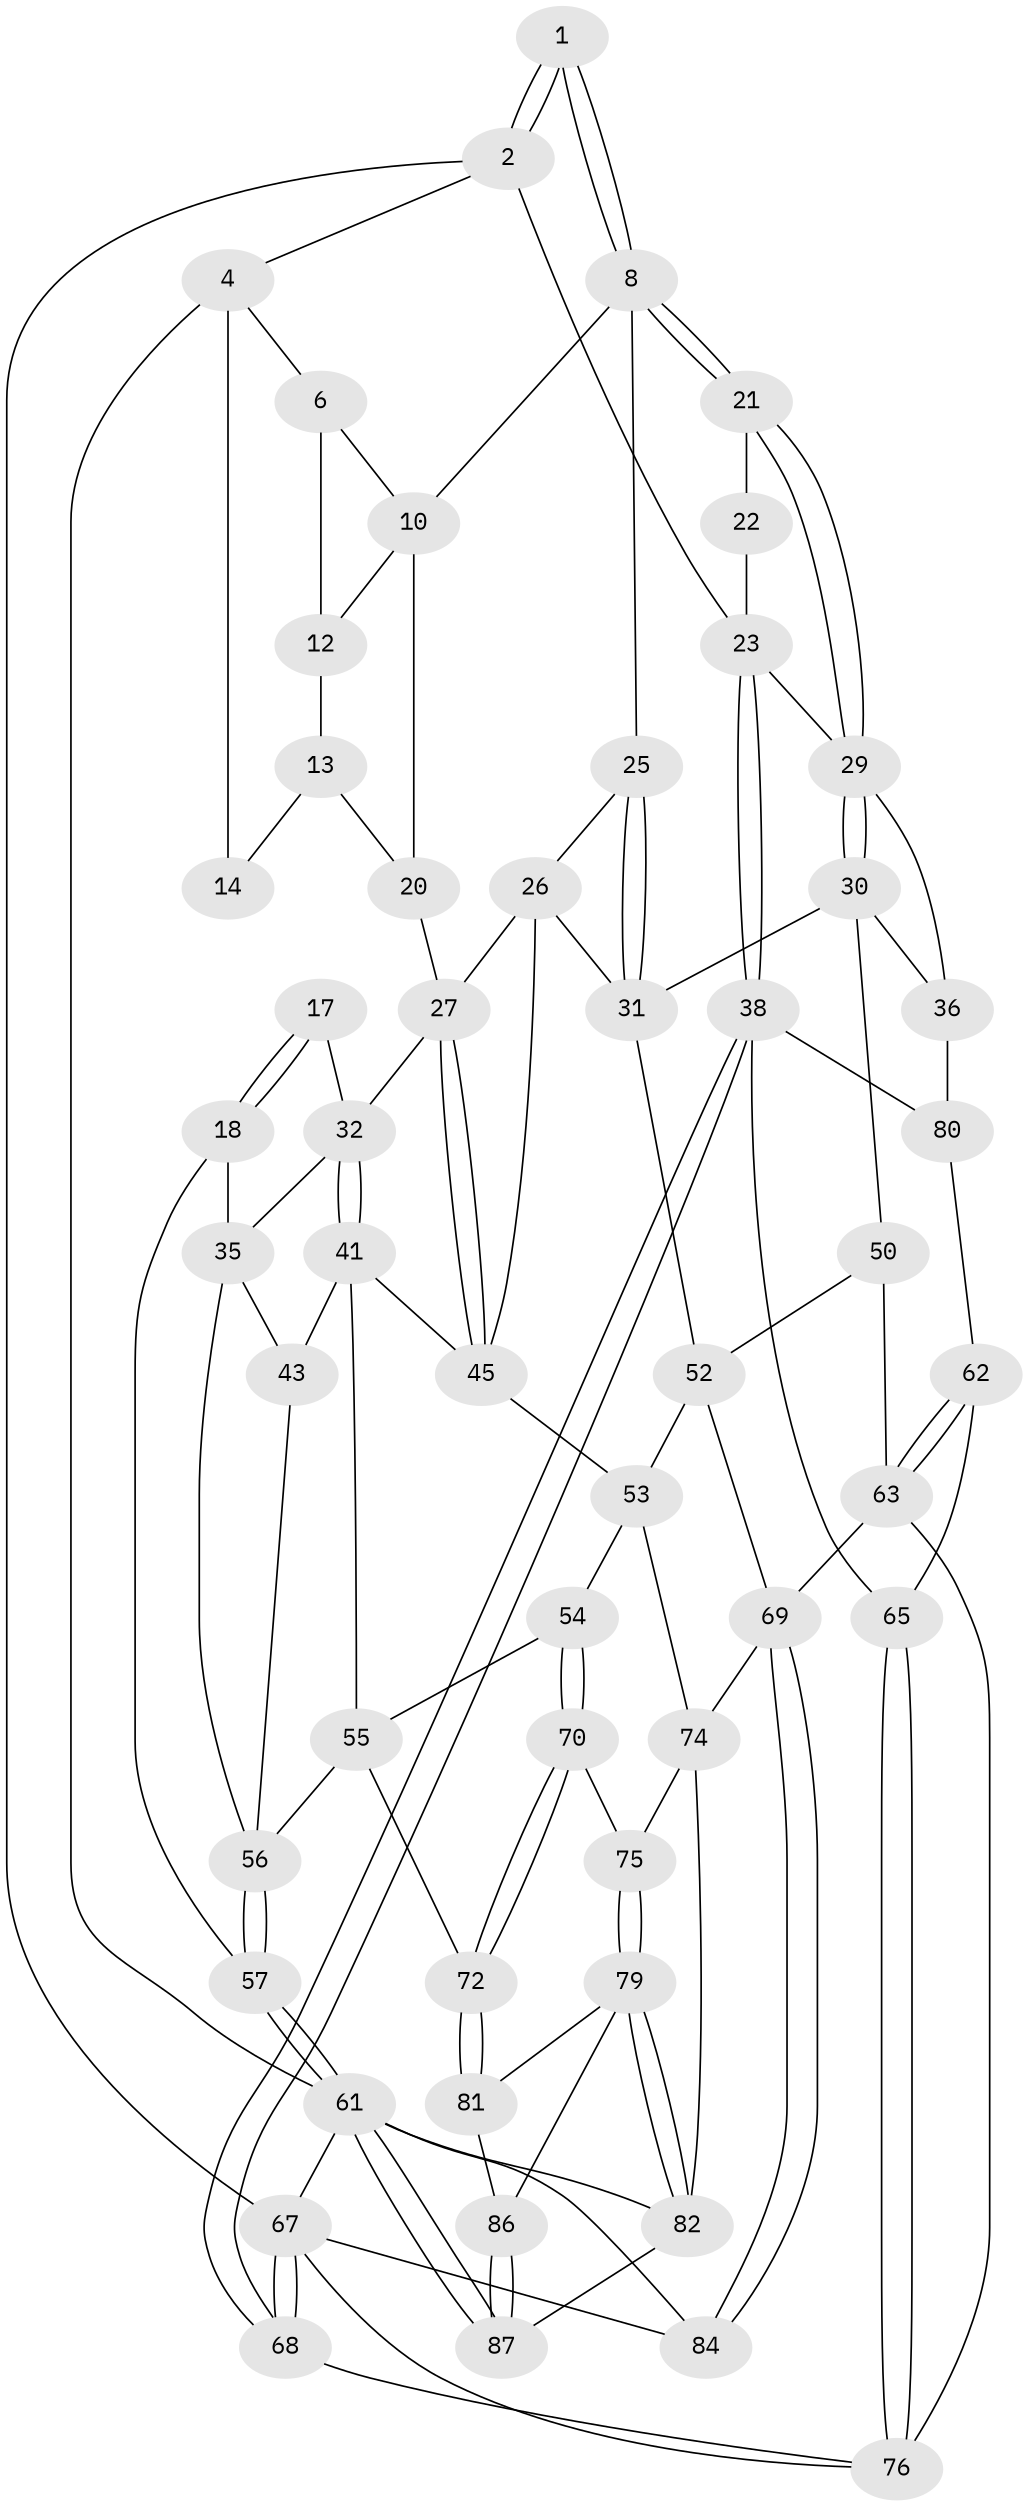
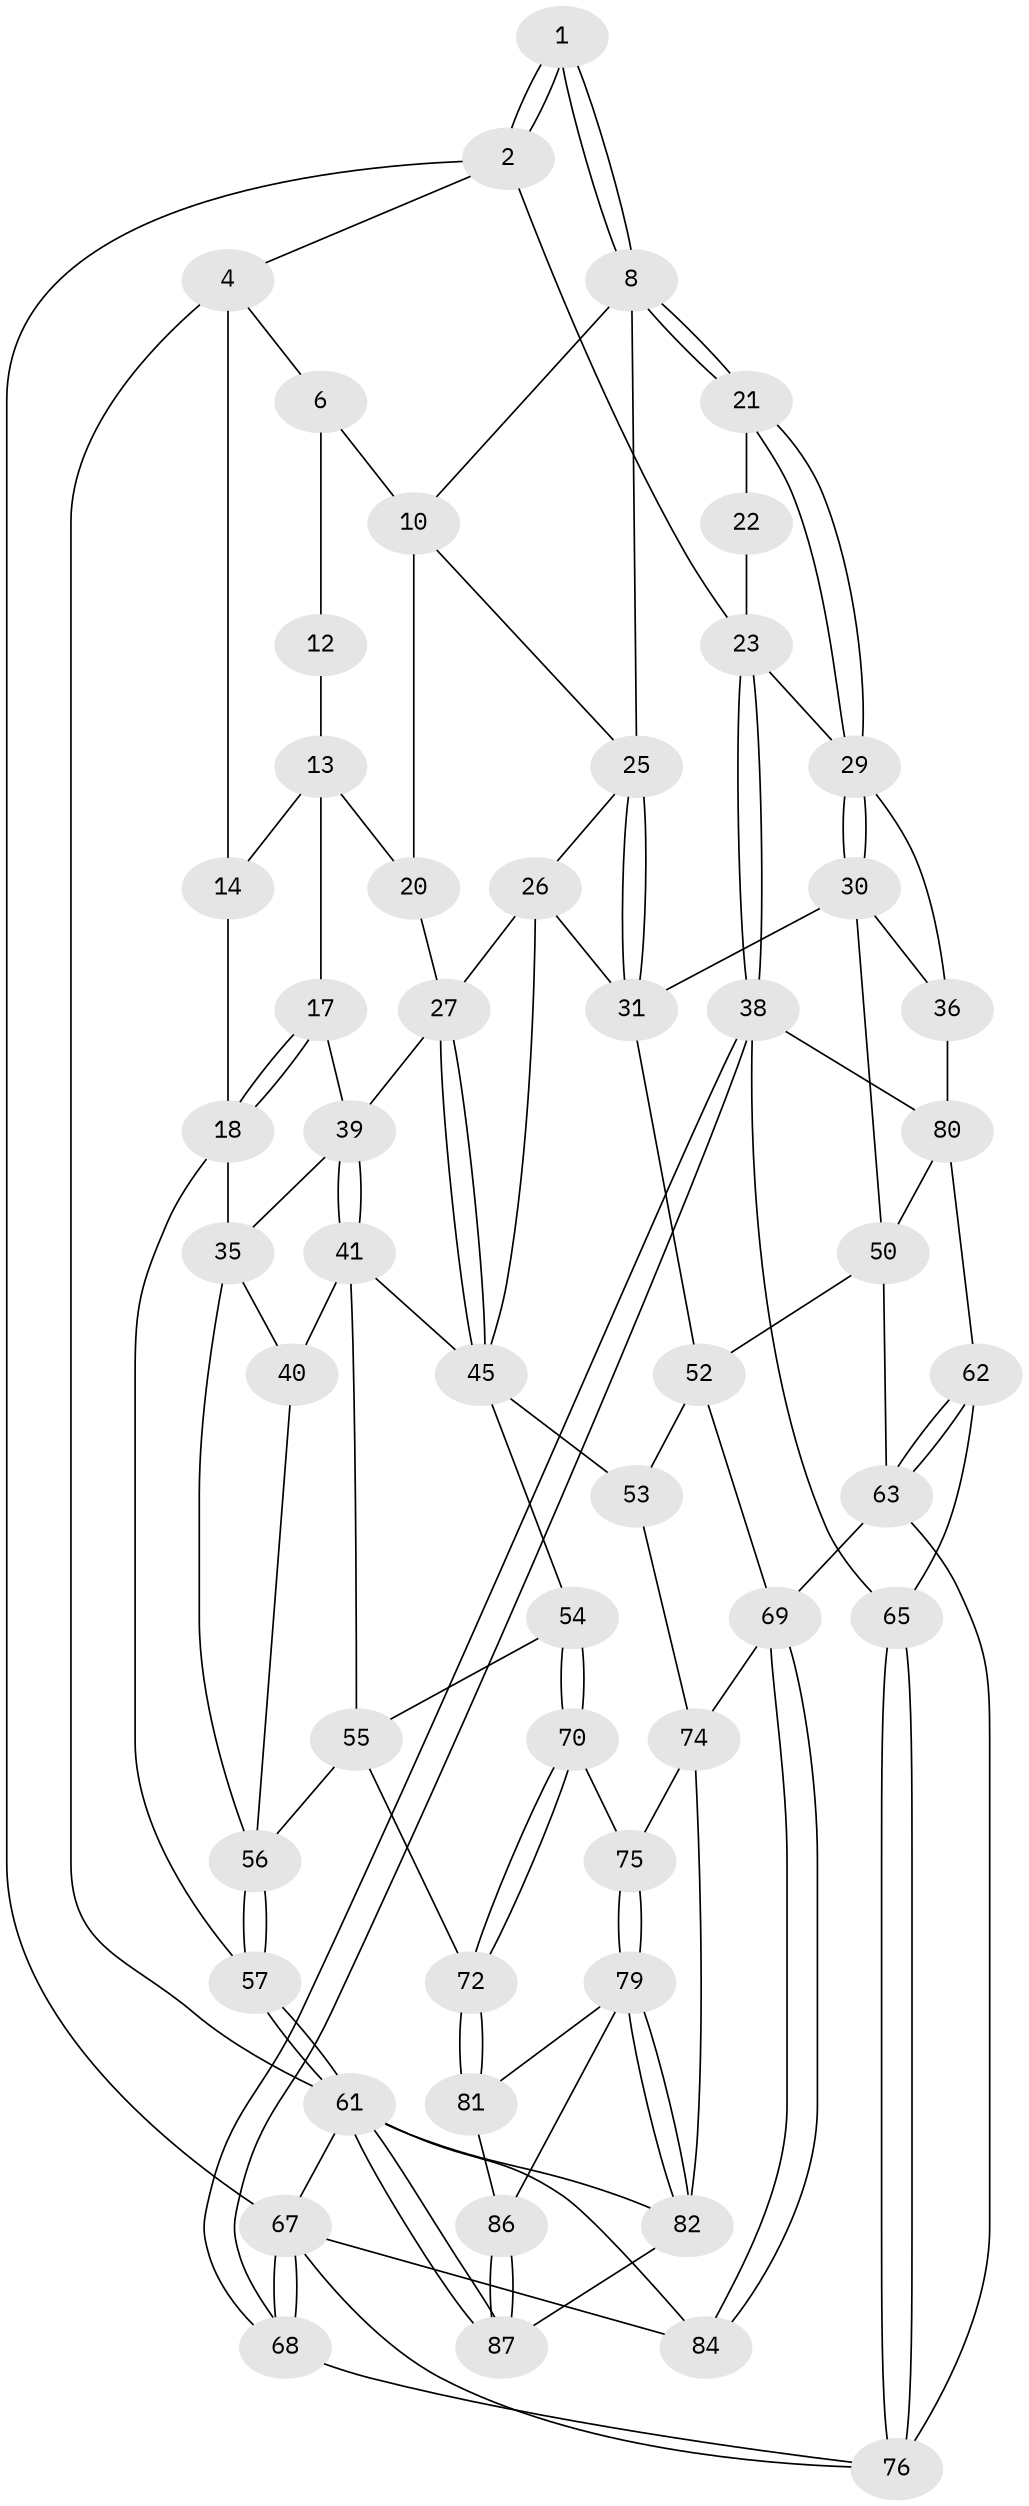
(367, 584) -> (525, 645)
none -> (321, 888)
none -> (228, 1010)
(350, 1132) -> (350, 1132)
none -> (915, 1192)
(292, 1375) -> (292, 1375)
(605, 1557) -> (523, 1487)
